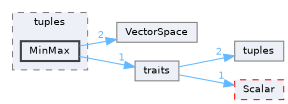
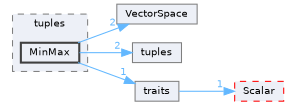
(202, 62) -> (101, 53)
